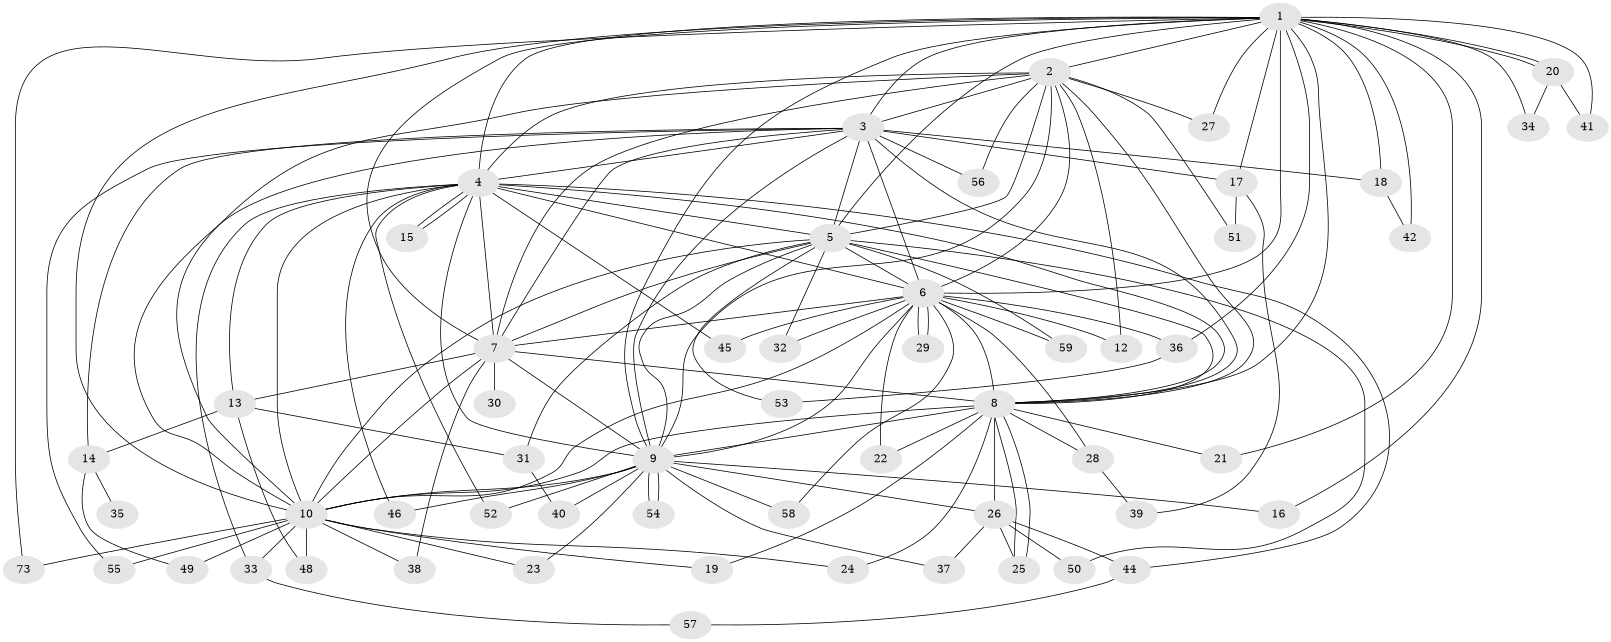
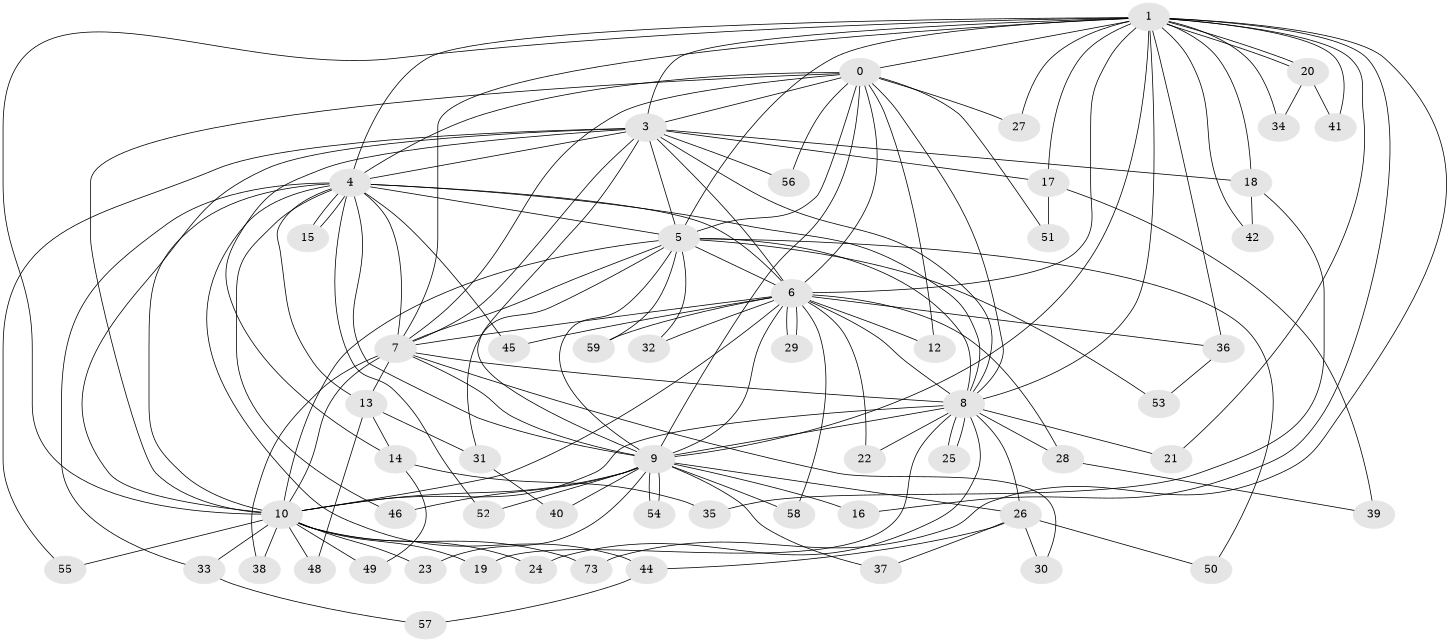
(1050, 72) -> (860, 72)
none -> (1147, 484)
(1007, 542) -> (1031, 542)
